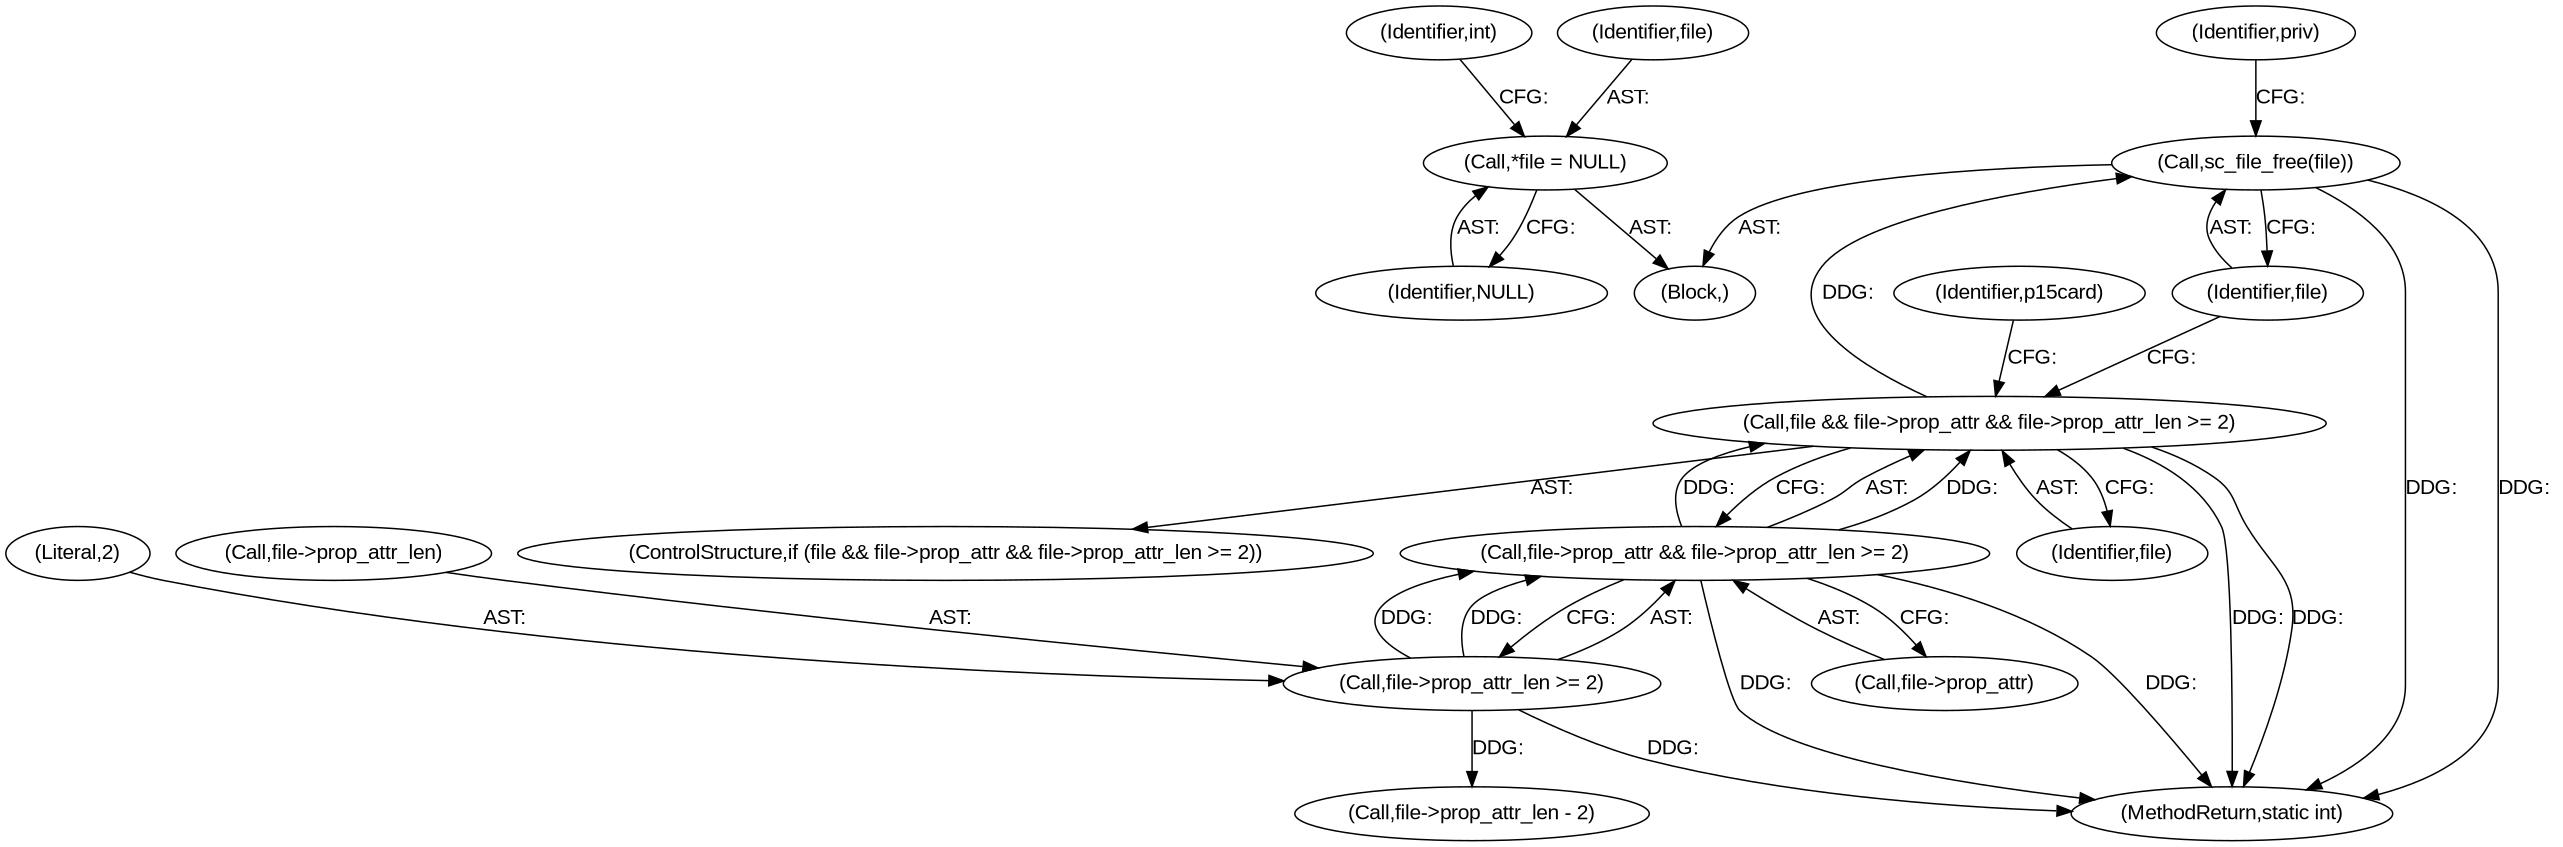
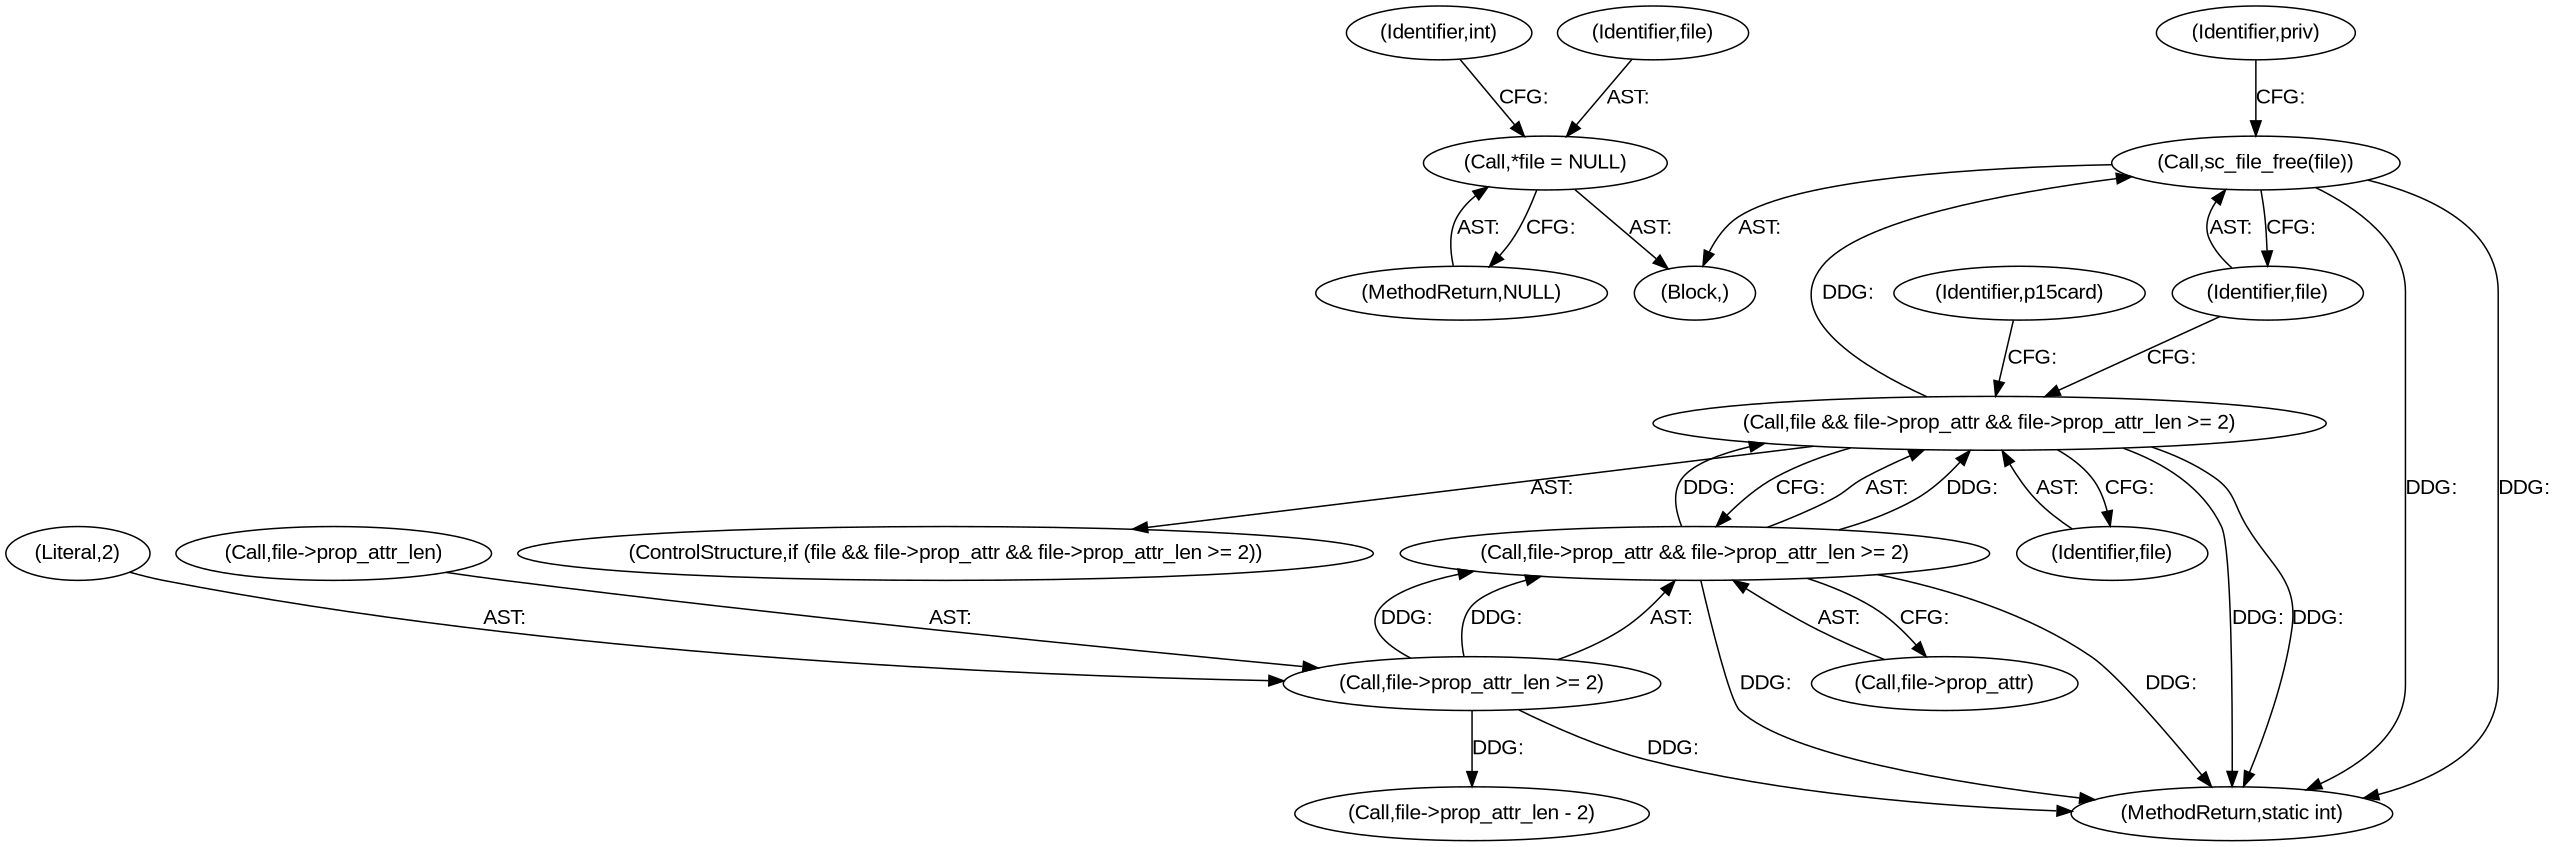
(1462, 293) -> (1462, 293)
(1564, 608) -> none
